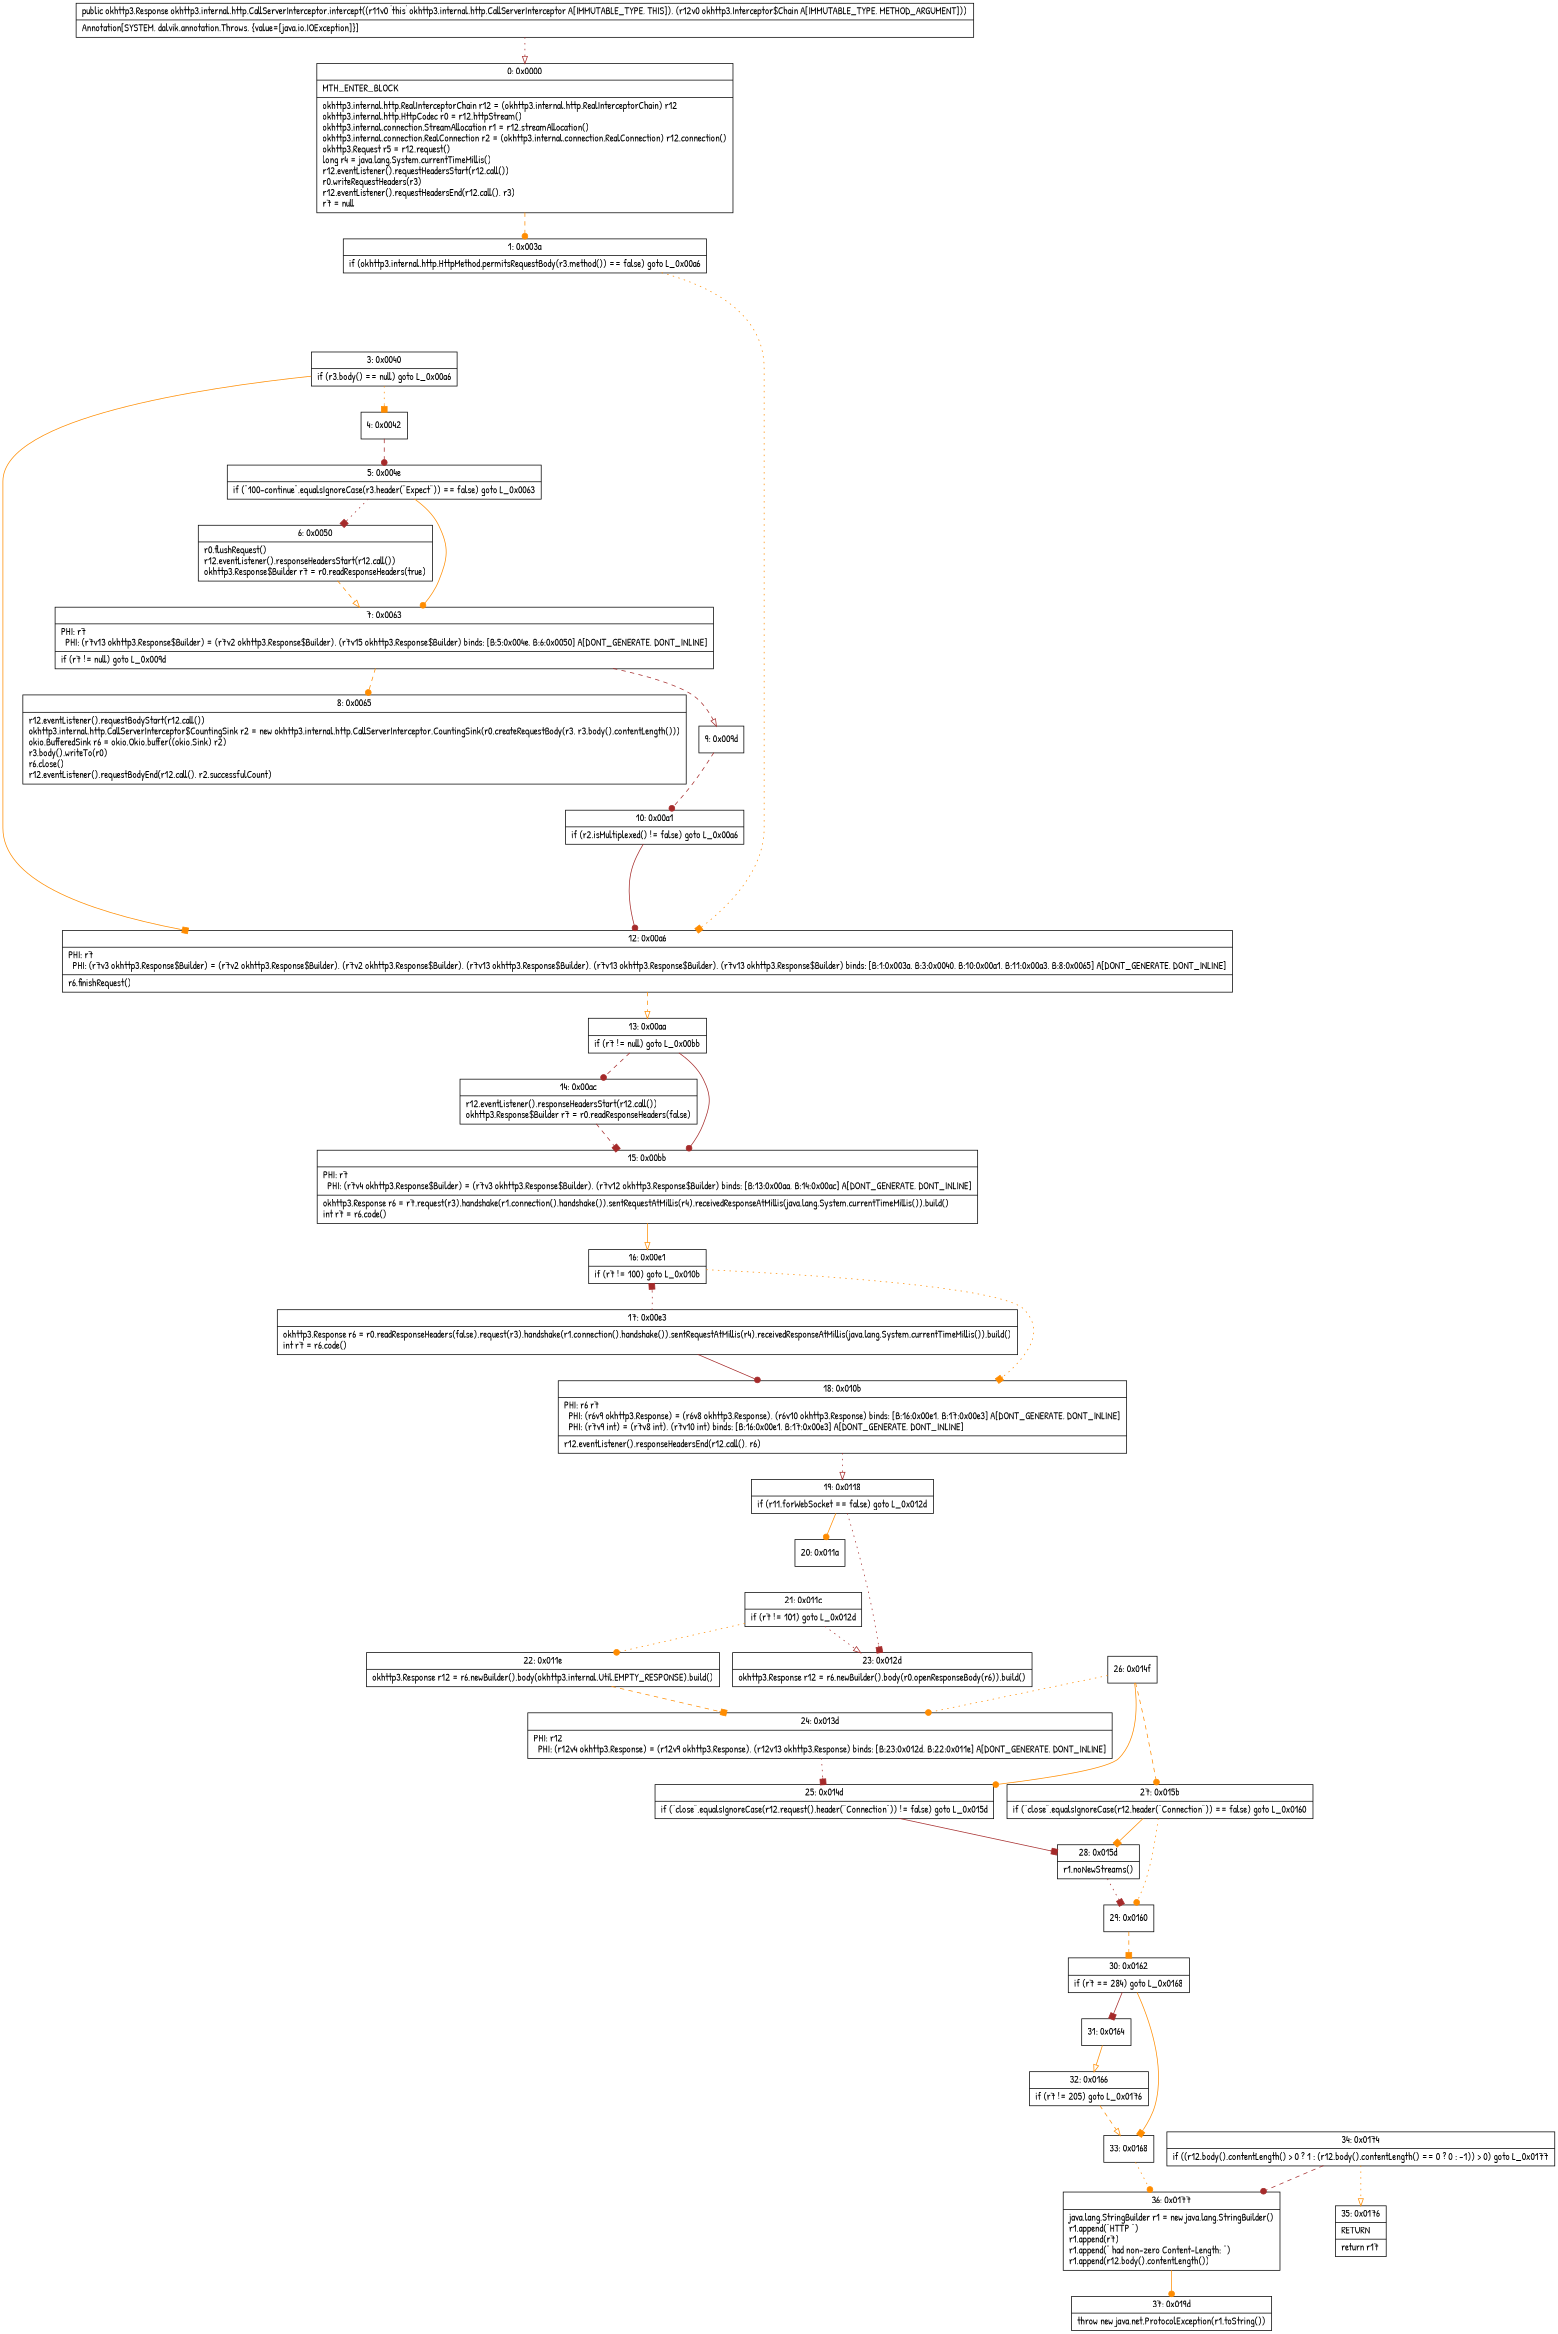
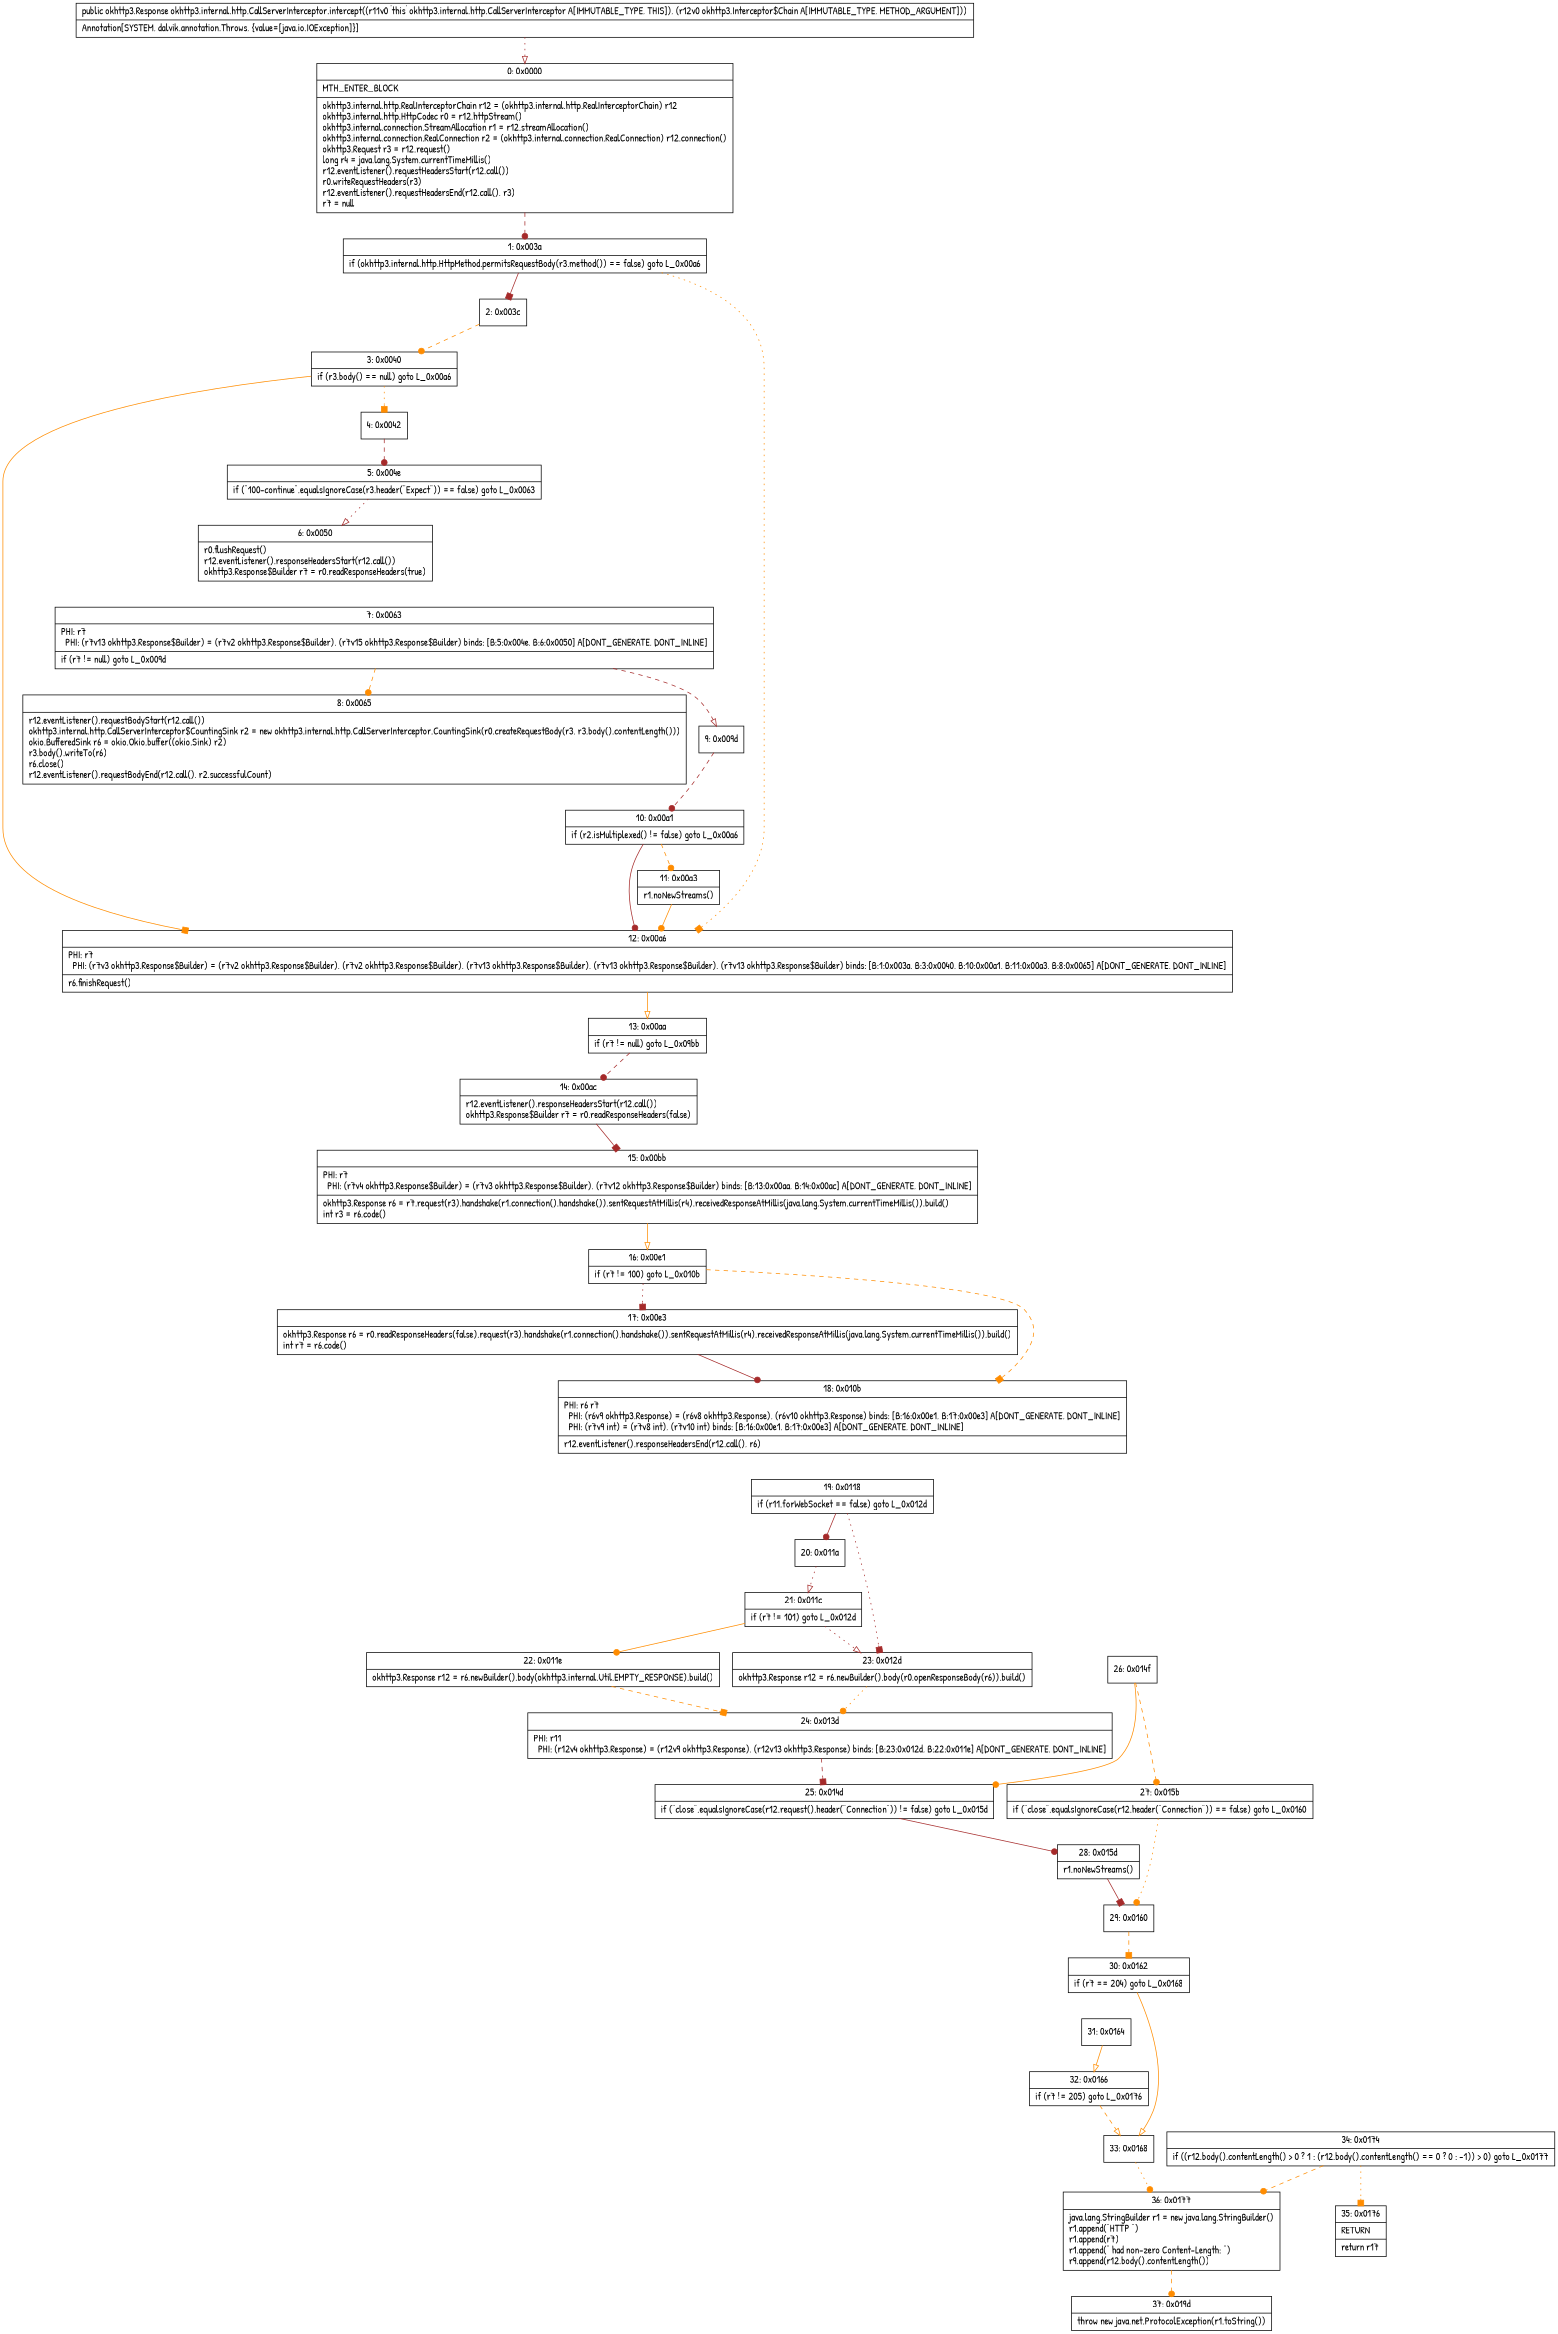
(387, 149) -> (387, 149)
(525, 223) -> (525, 223)
none -> (503, 312)
(358, 510) -> (358, 510)
(446, 548) -> none
(346, 591) -> none
(68, 753) -> (68, 753)
none -> (679, 887)
(647, 1002) -> (647, 1002)
(647, 1044) -> (647, 1044)
(709, 1096) -> none
(605, 1134) -> (605, 1134)
(355, 1214) -> (355, 1214)
(907, 1284) -> (907, 1284)
(652, 1300) -> (643, 1293)
(842, 1463) -> none
(832, 1524) -> (832, 1524)
none -> (813, 1576)
(682, 1638) -> (682, 1638)
(1019, 1694) -> (856, 1698)
(549, 1739) -> (549, 1739)
(822, 1768) -> (822, 1768)
(1132, 1829) -> none
(975, 1835) -> (975, 1835)
(1113, 1889) -> (1113, 1889)
(1129, 1984) -> (1129, 1984)
(1118, 2002) -> none
(1157, 2061) -> (1157, 2061)
(1295, 2178) -> (1295, 2178)
(1361, 2182) -> (1361, 2182)
(1139, 2261) -> (1139, 2261)
(1172, 2281) -> (1172, 2281)
